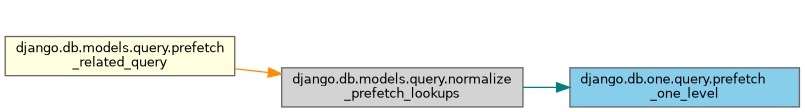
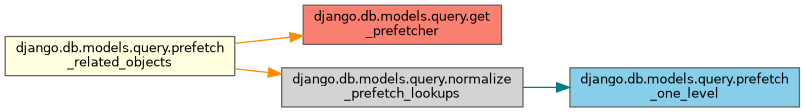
none -> (402, 25)
(120, 56) -> (120, 56)
(685, 87) -> (685, 87)
